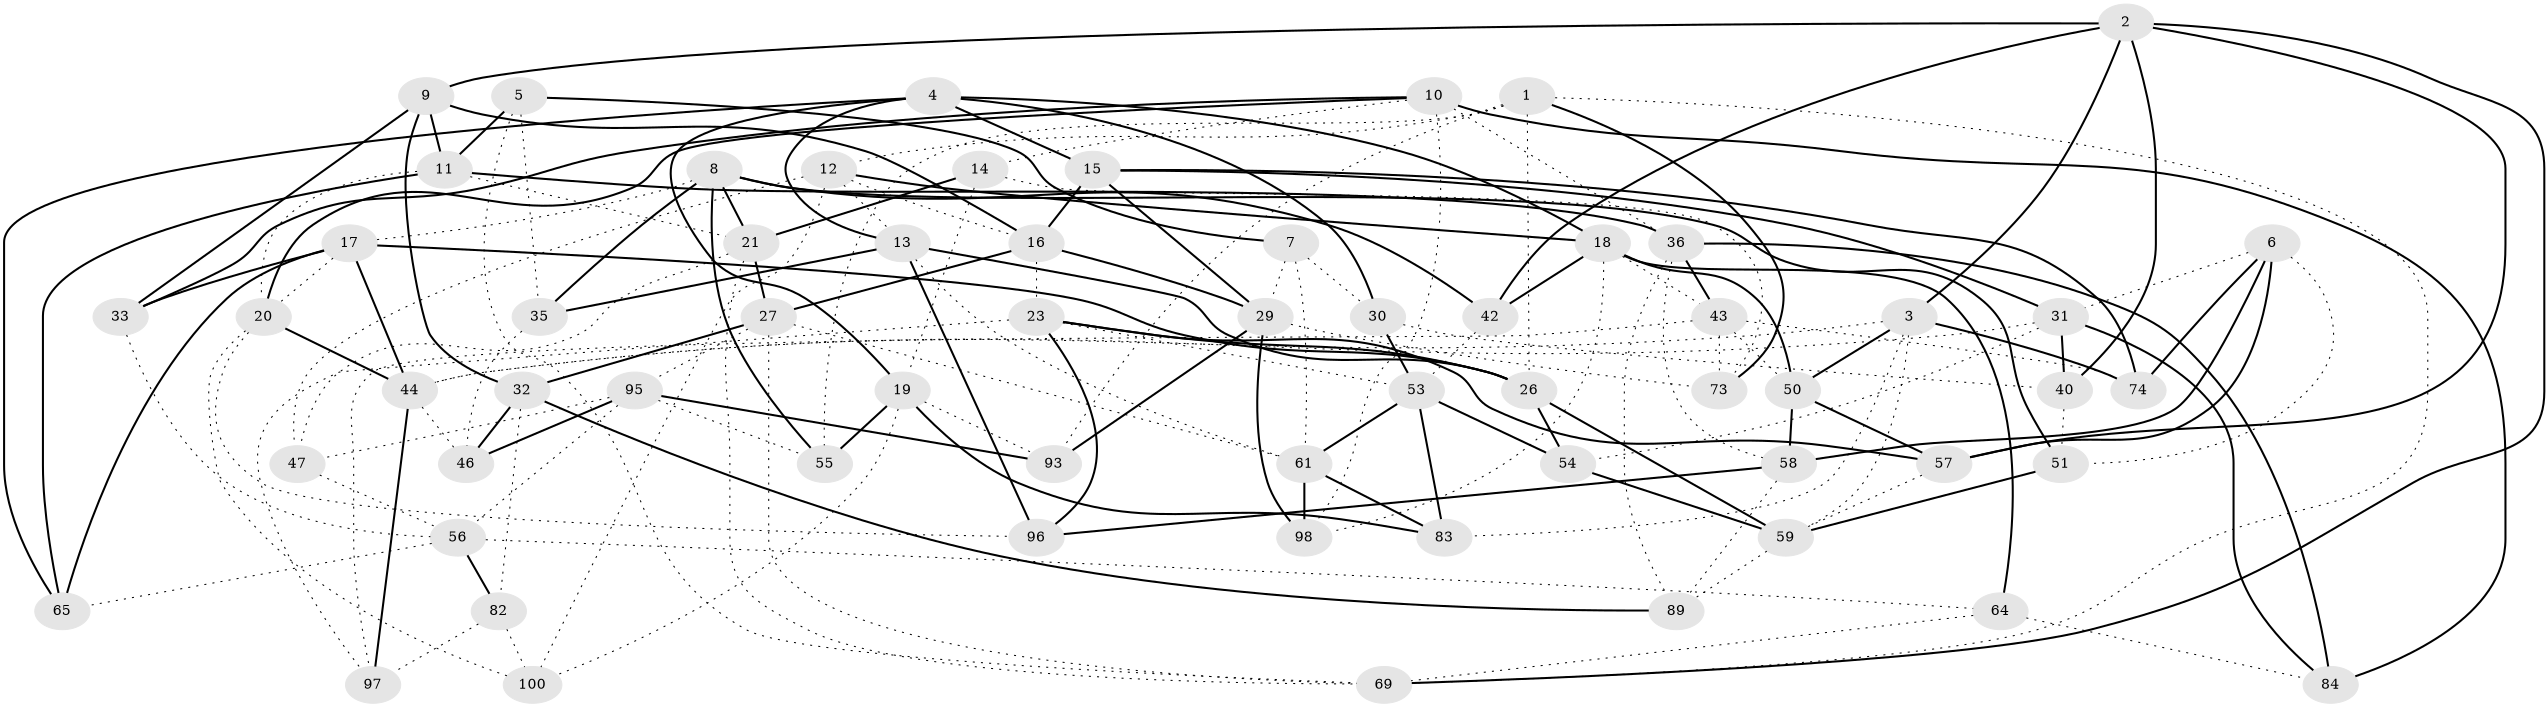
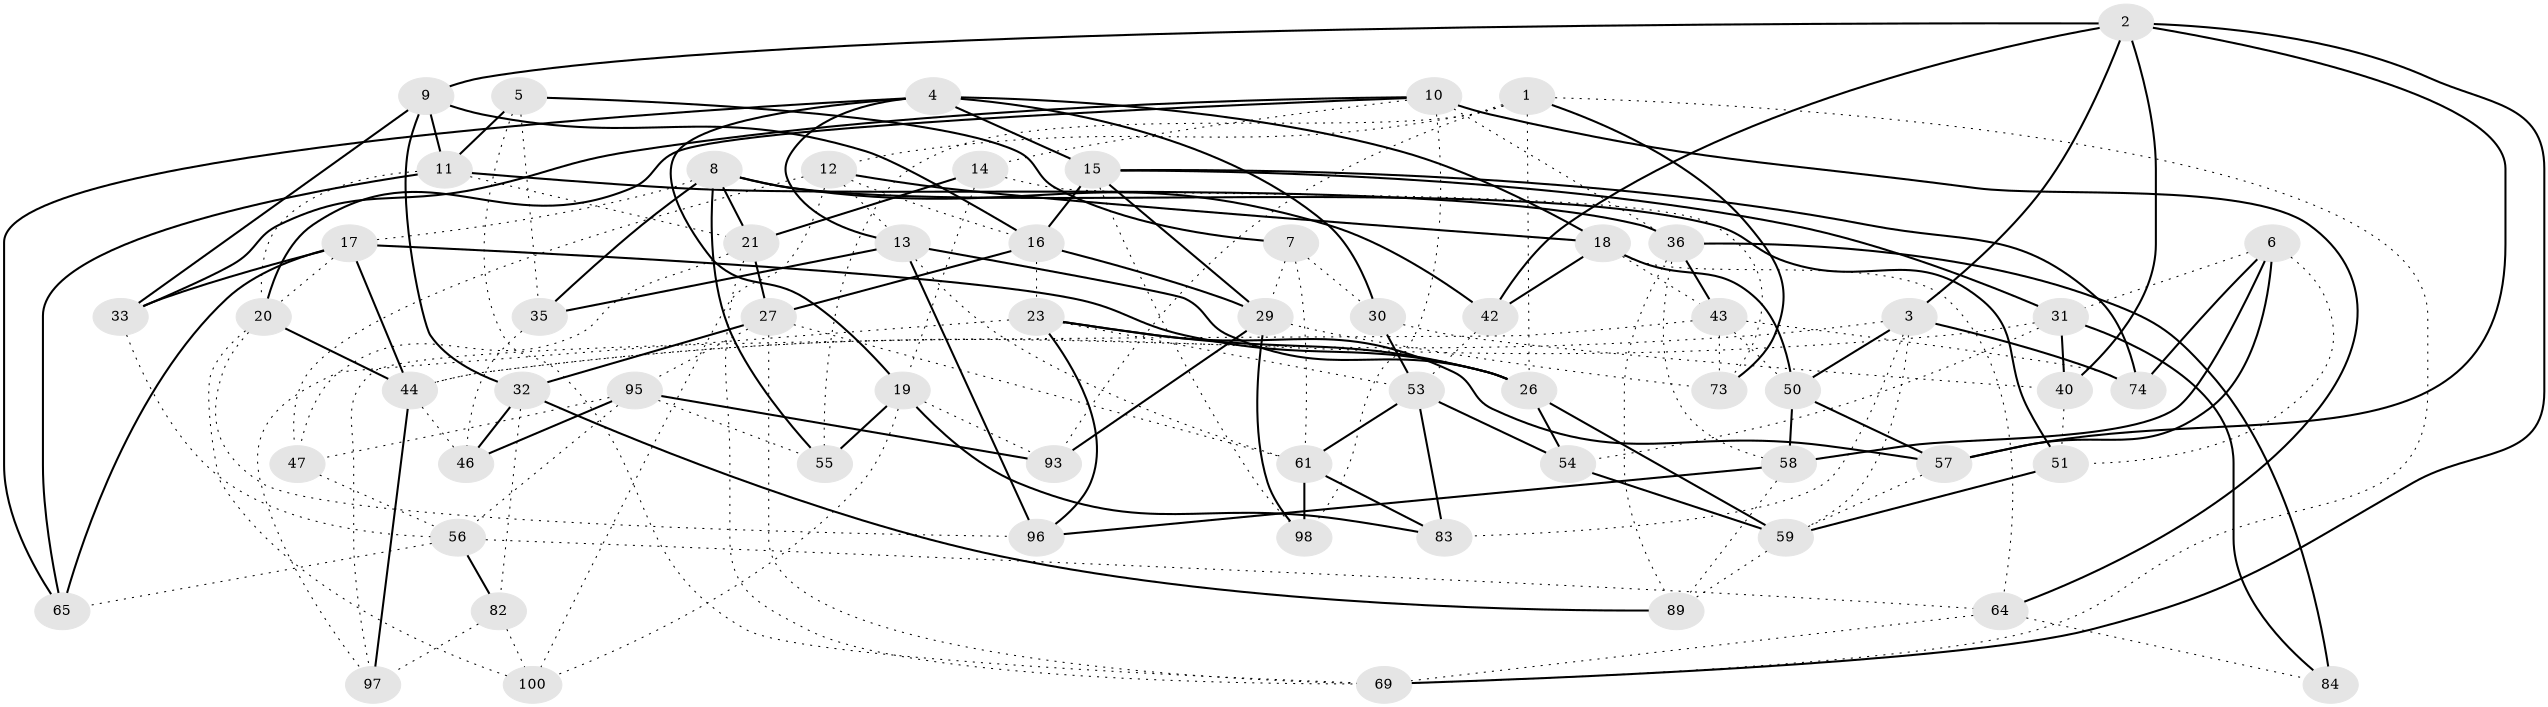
(2203, 181) -> (2165, 195)
(1925, 287) -> (1925, 287)
(1516, 455) -> (1184, 361)
